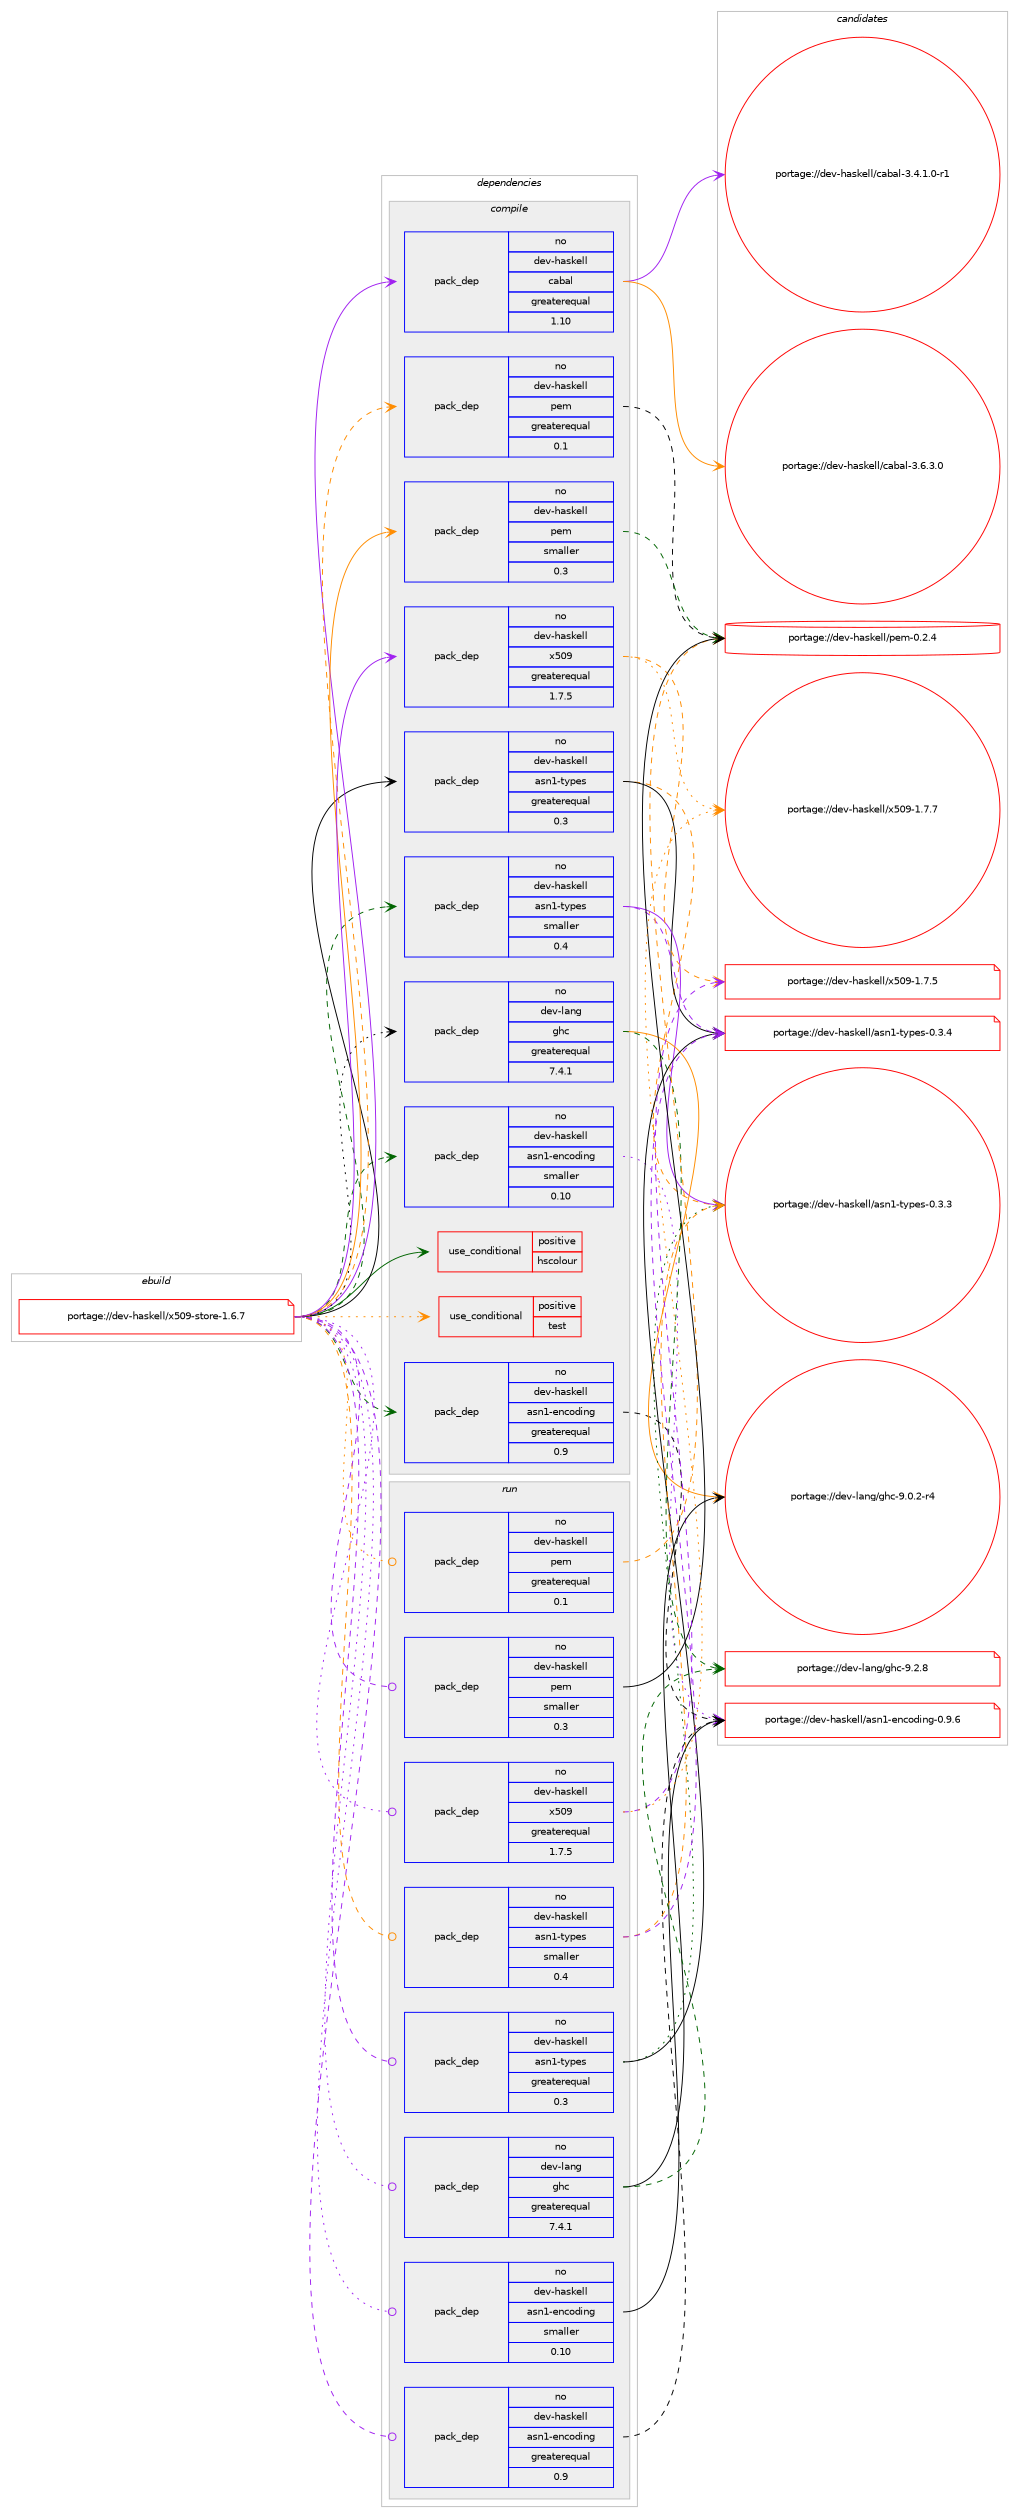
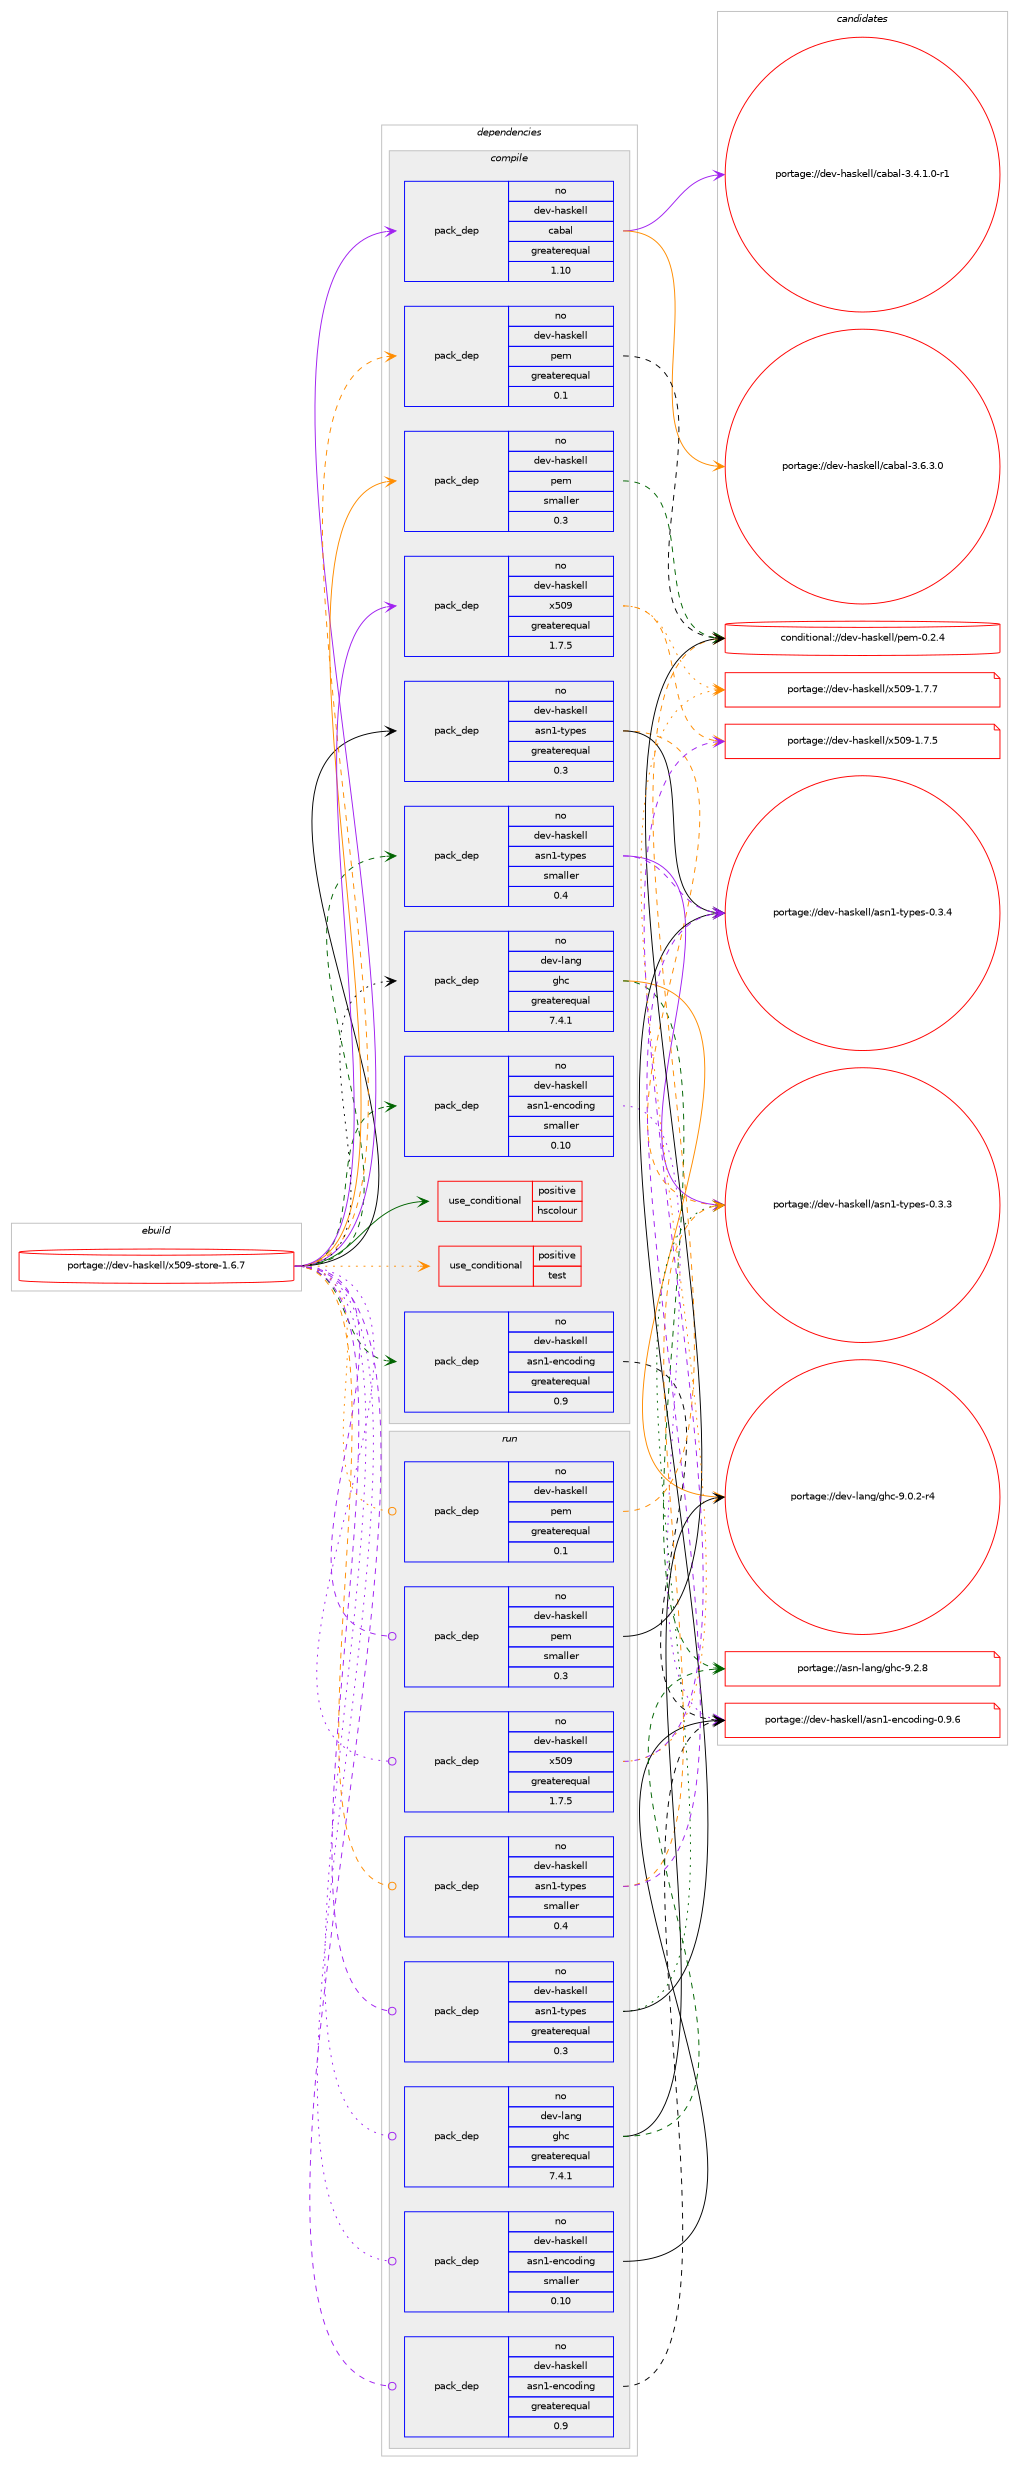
(863, 638) -> (863, 638)
(863, 810) -> (863, 690)
(863, 1033) -> (863, 913)
(156, 1317) -> (156, 1266)
(863, 1669) -> (863, 1669)
